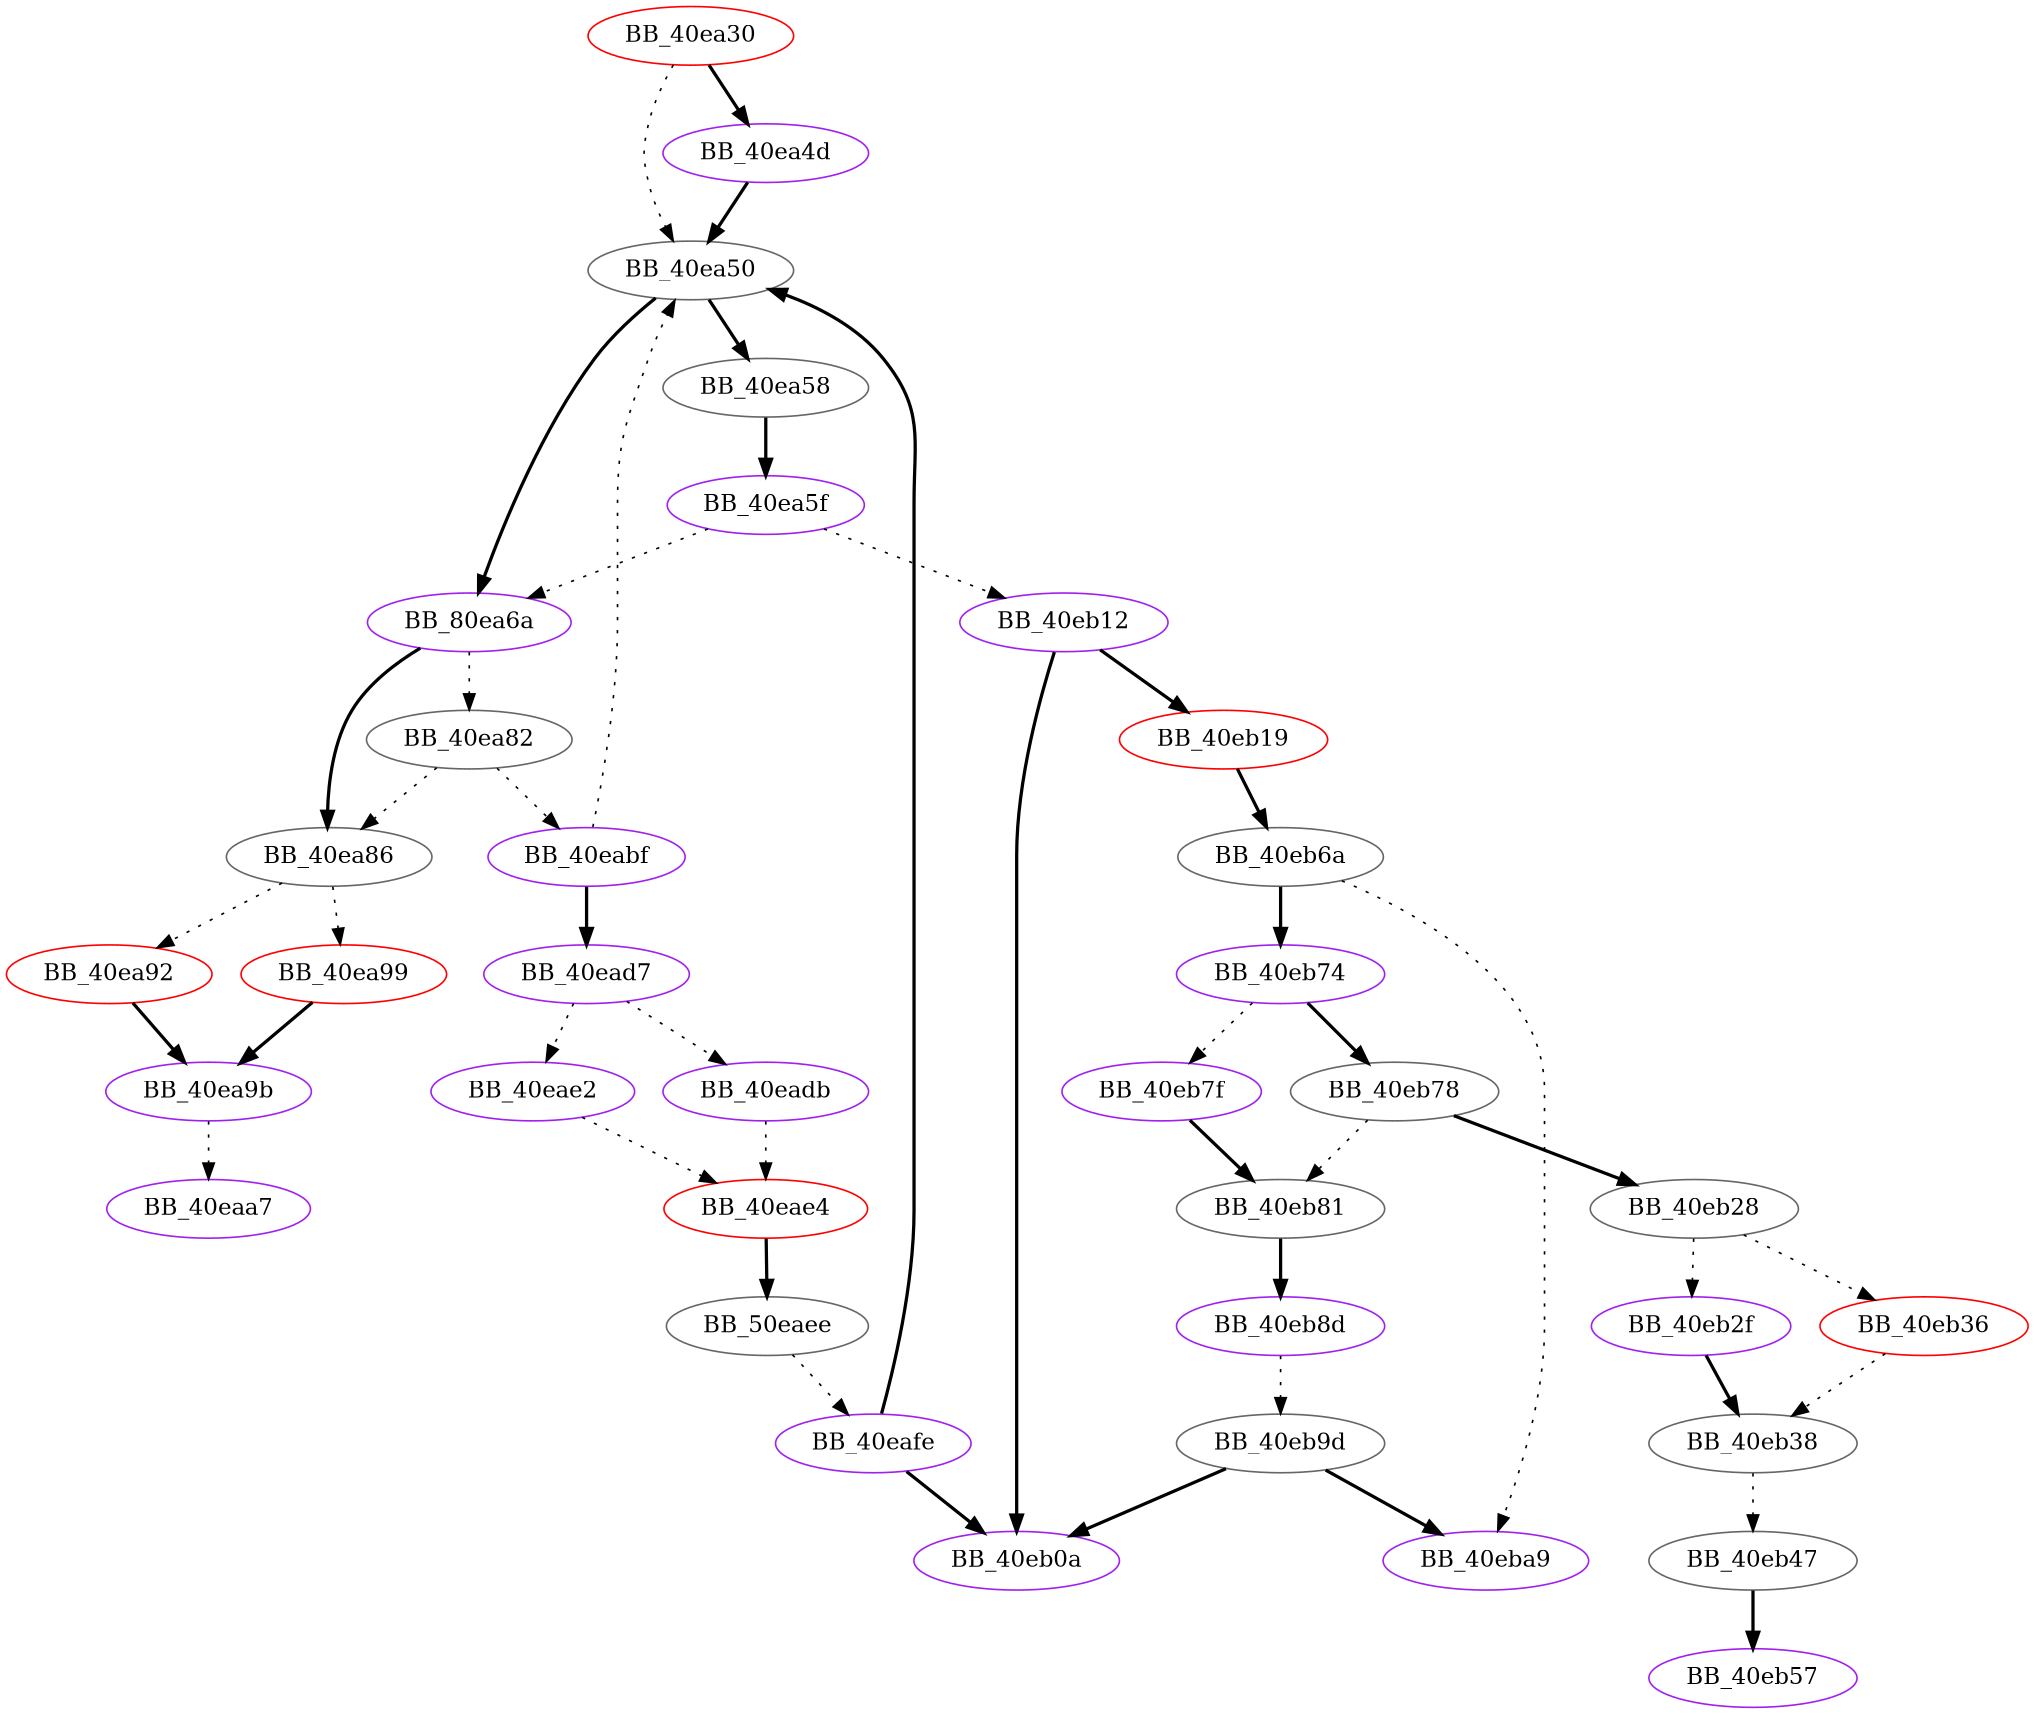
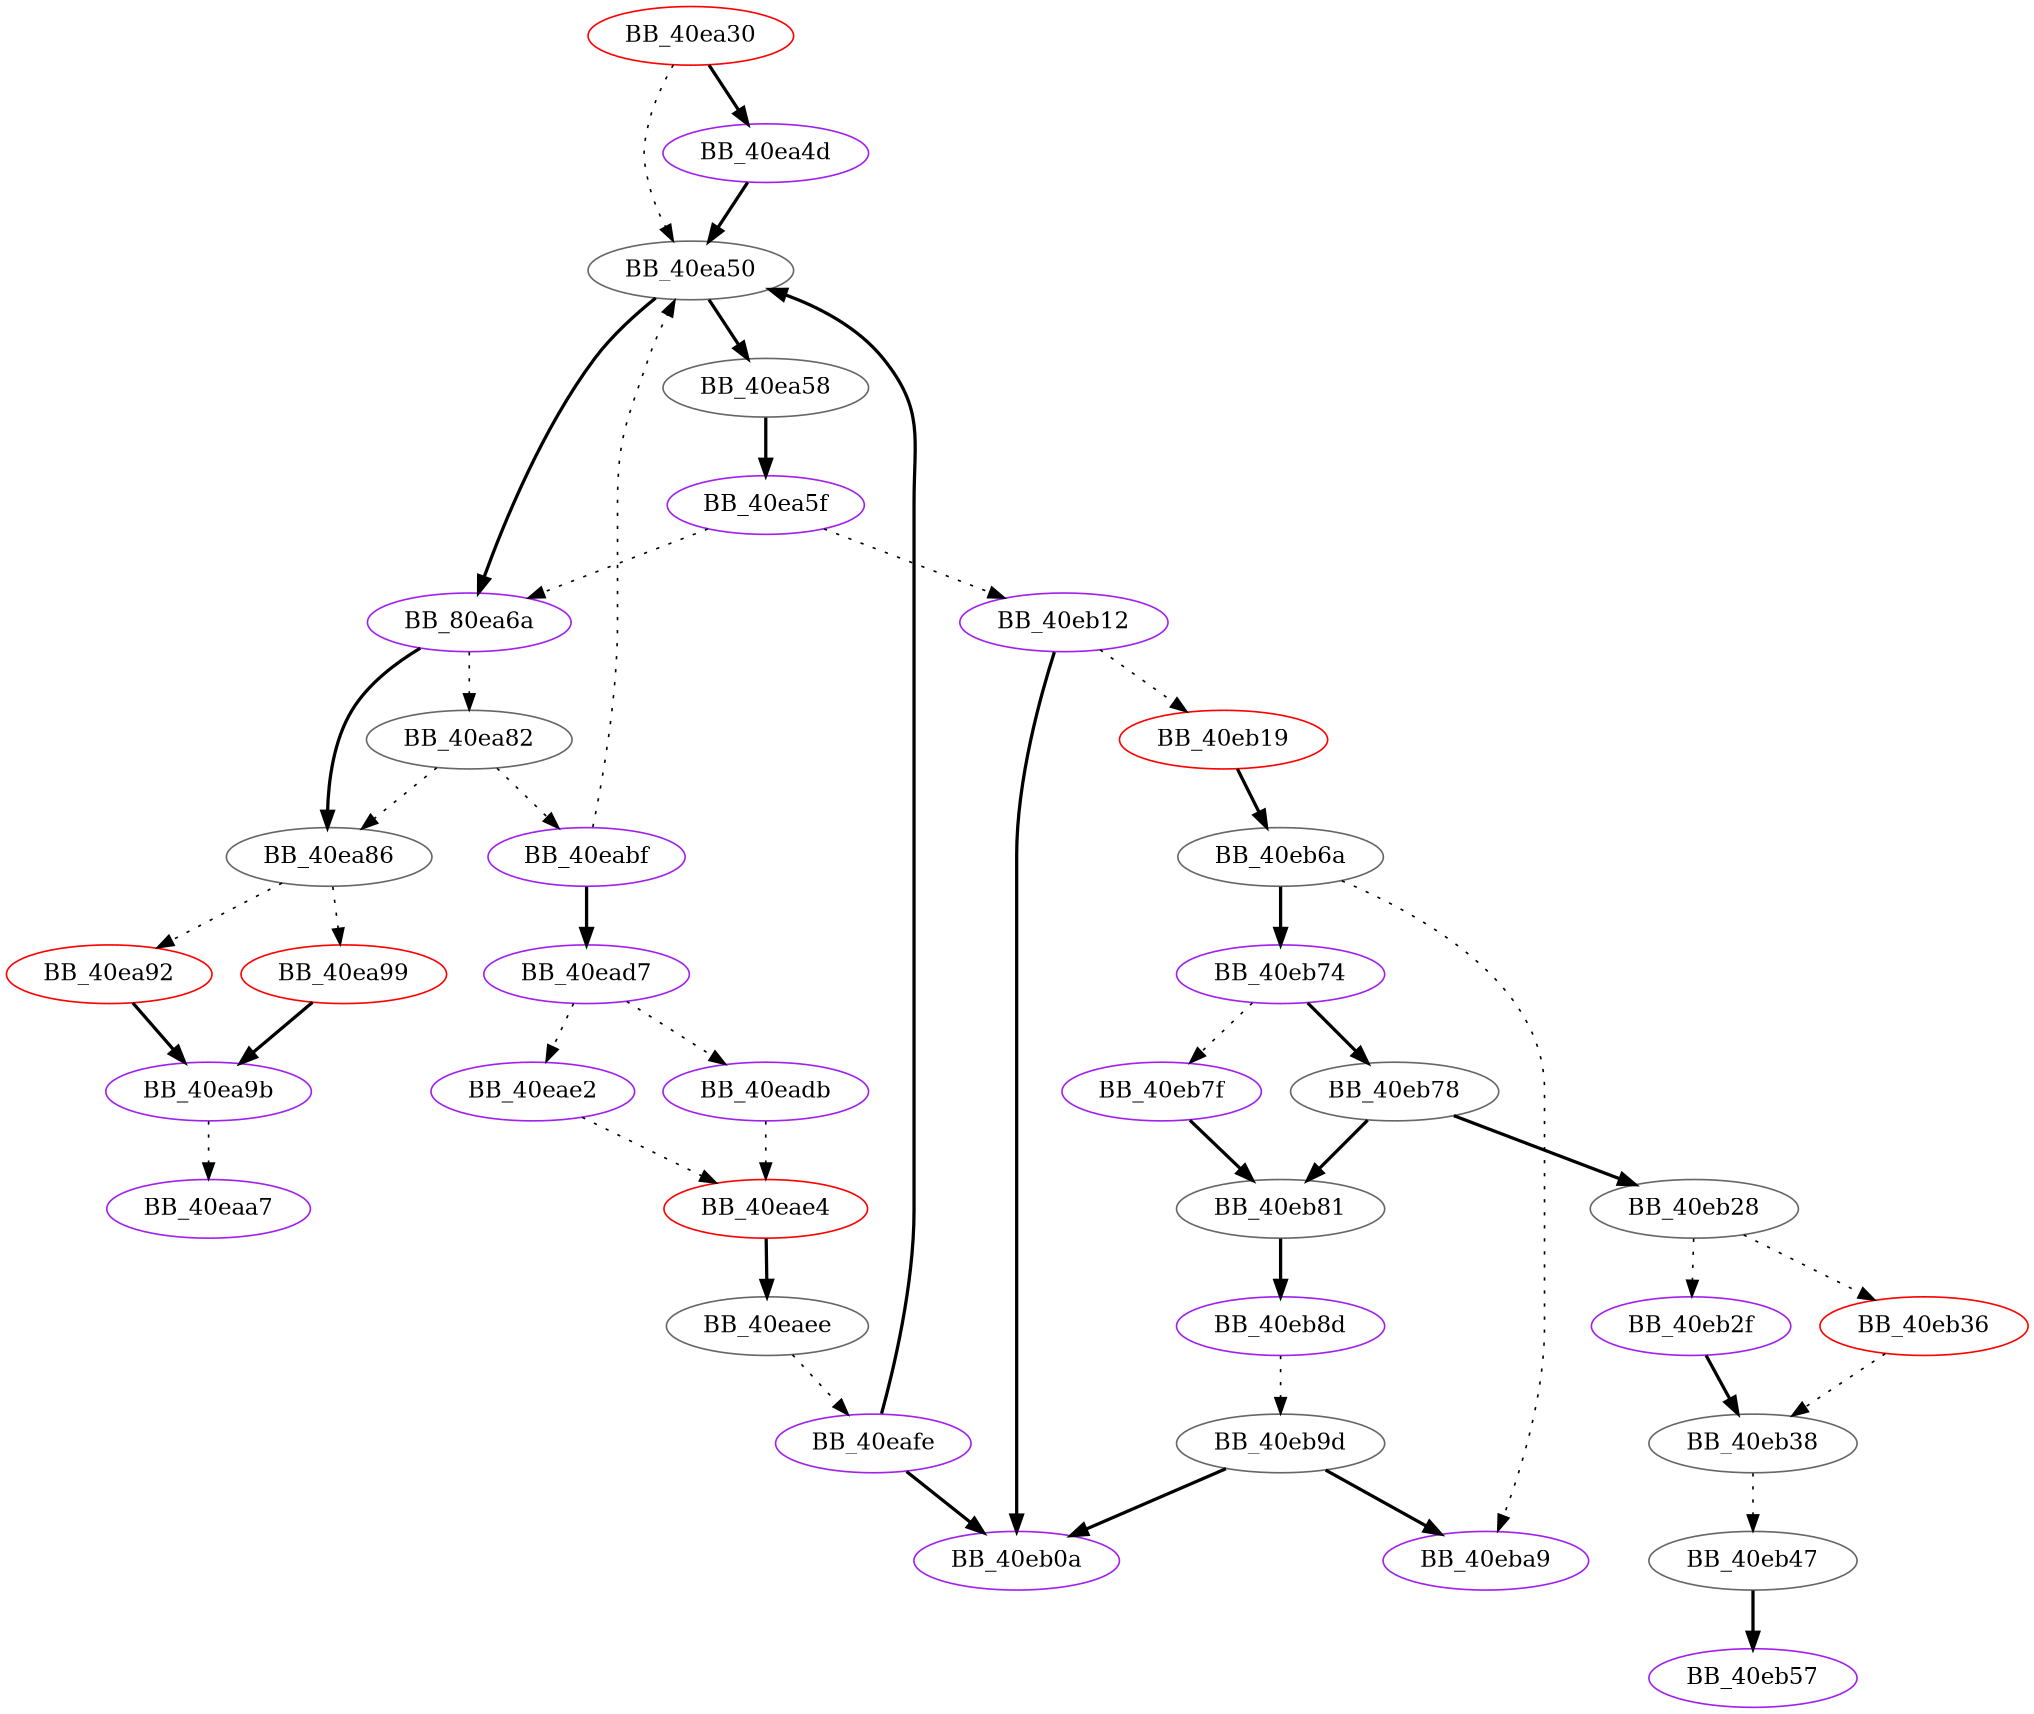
(1137, 676) -> (1137, 676)
(1343, 1144) -> (1343, 1144)
(767, 1326) -> (767, 1326)
